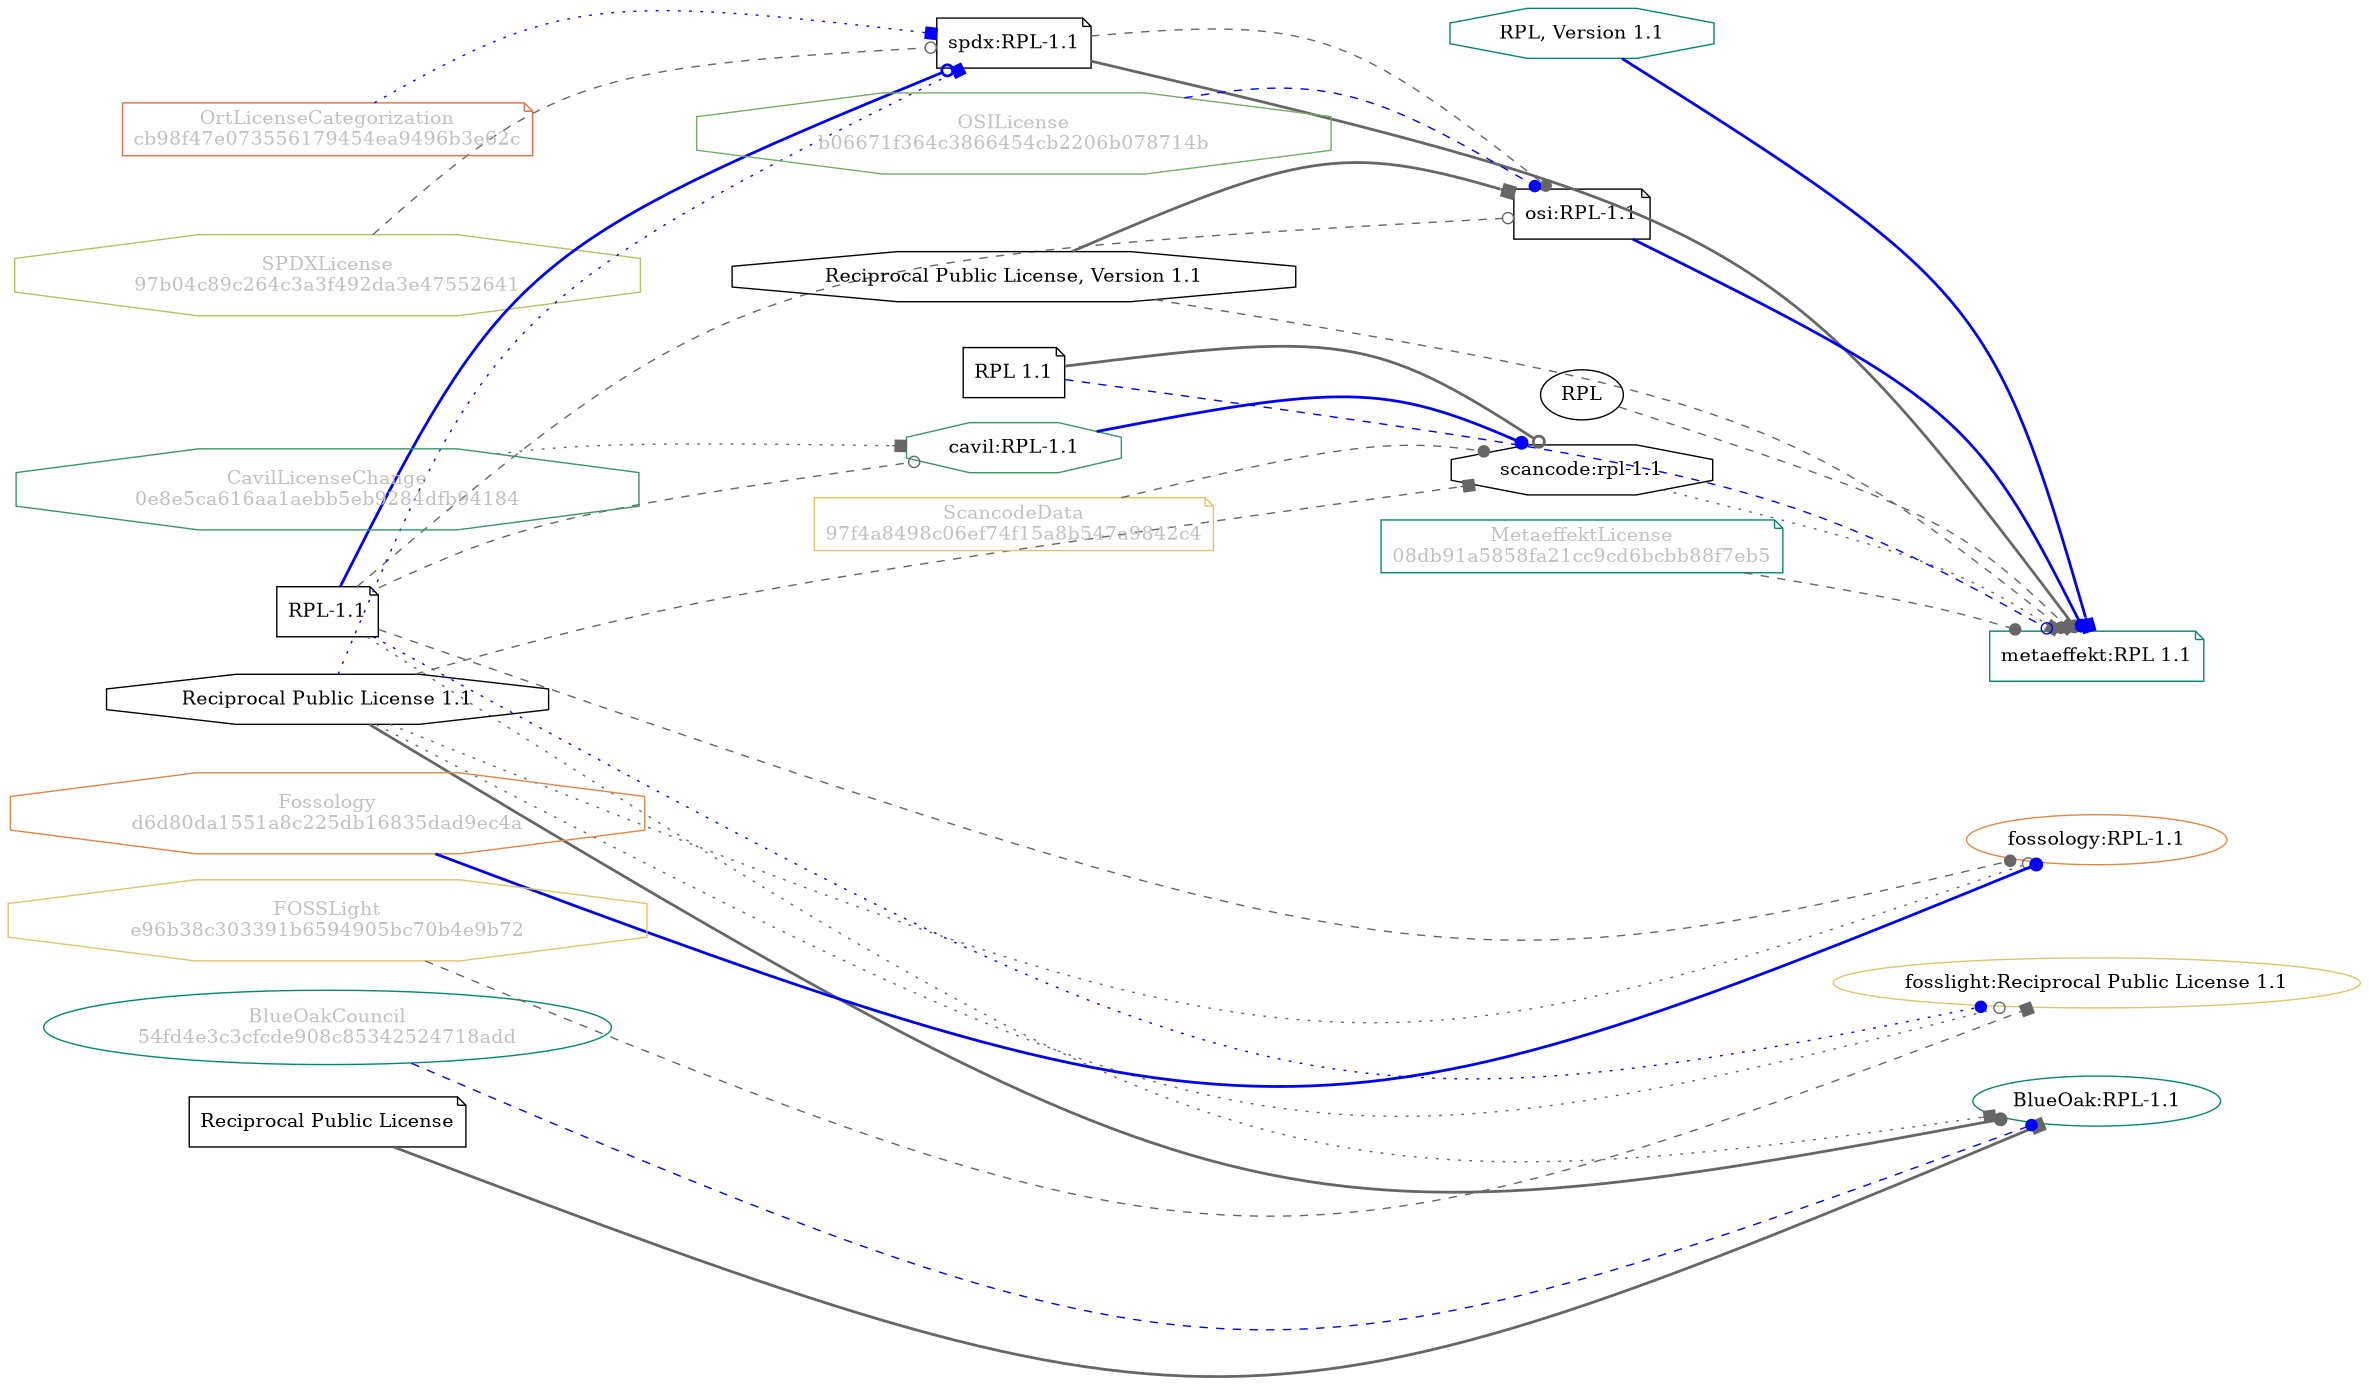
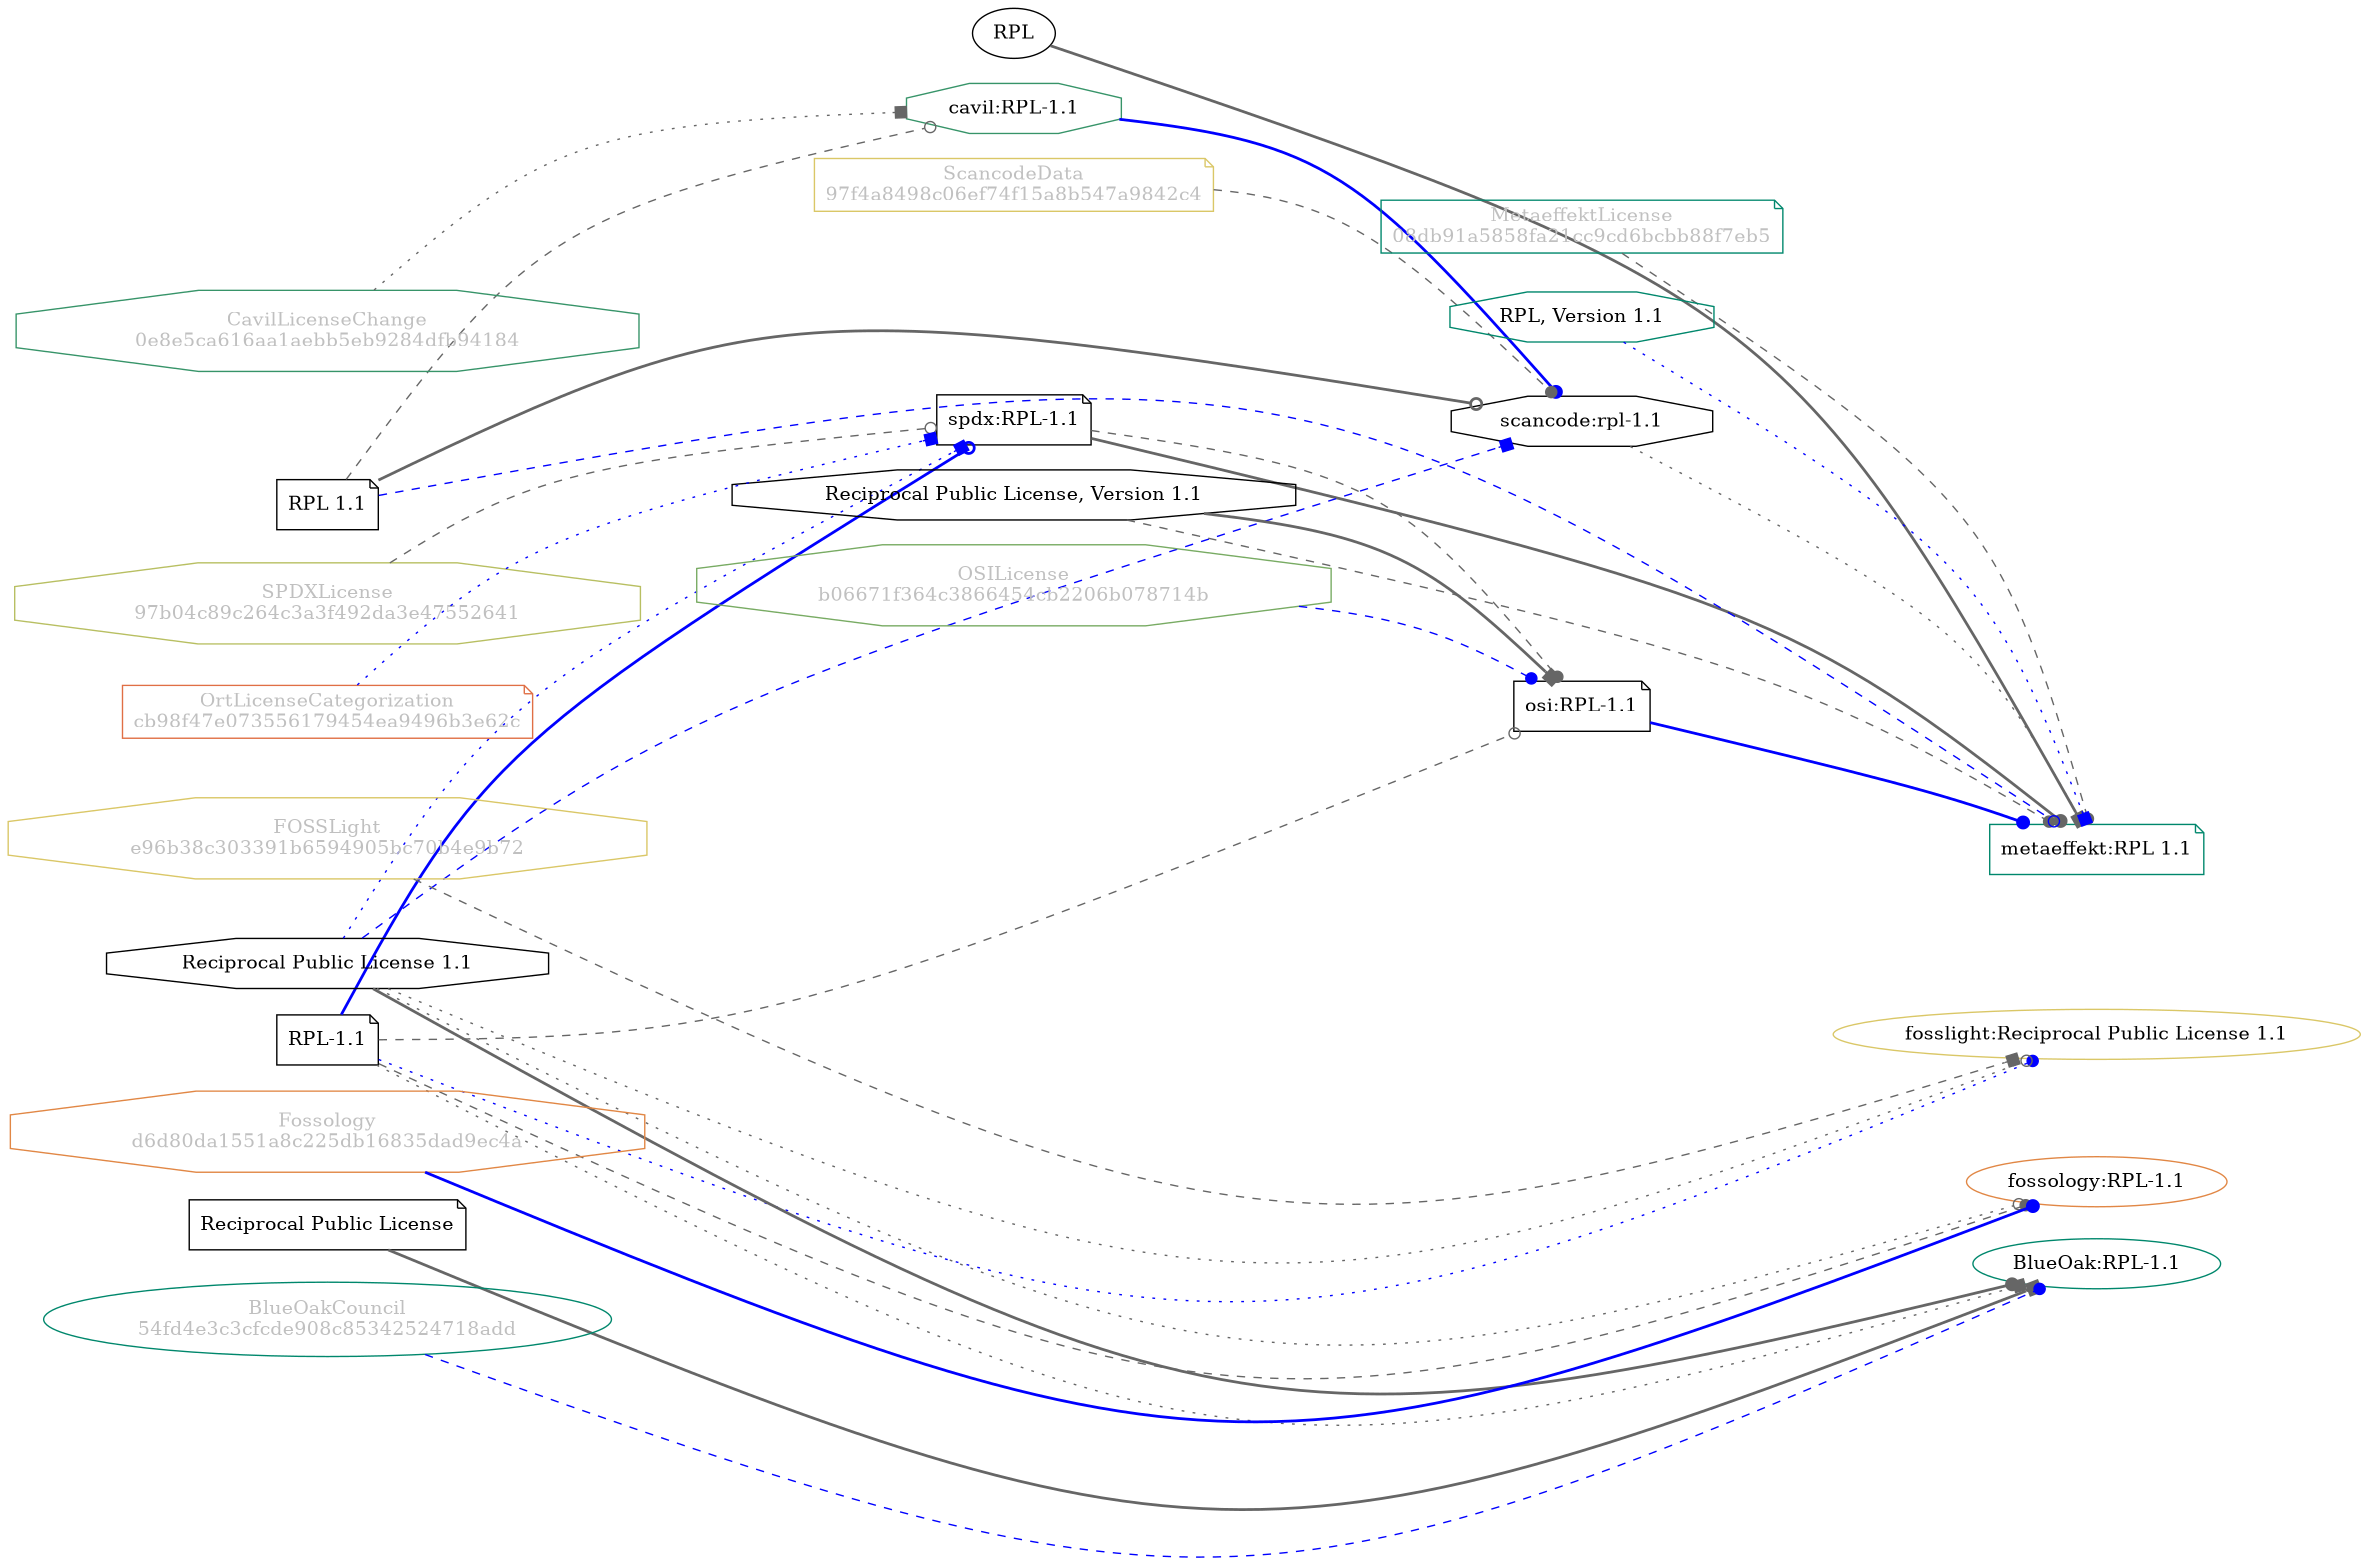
(1928, 278) -> (1879, 507)
(1842, 483) -> (1640, 277)
(638, 505) -> (589, 230)
(934, 562) -> (906, 641)
